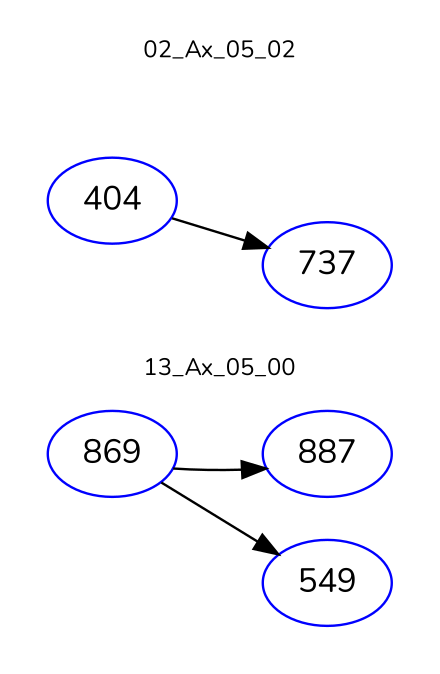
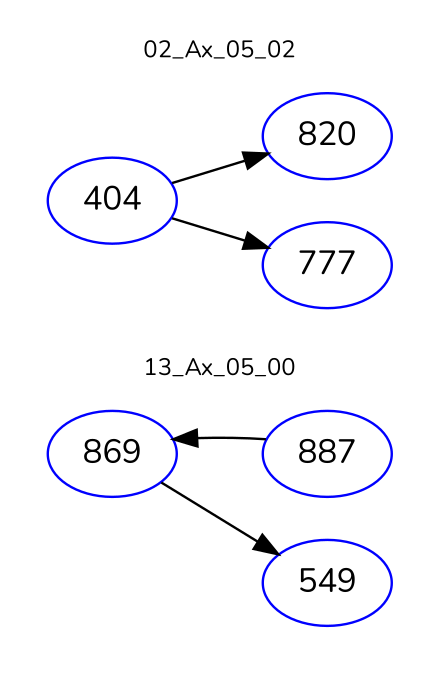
none -> (327, 136)
(327, 265) -> (327, 265)
(208, 470) -> (232, 438)
